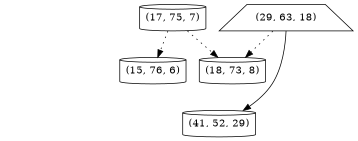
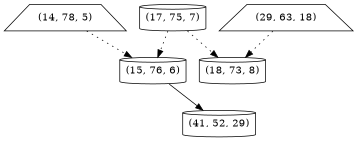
none -> (65, 18)
(277, 74) -> (183, 95)
